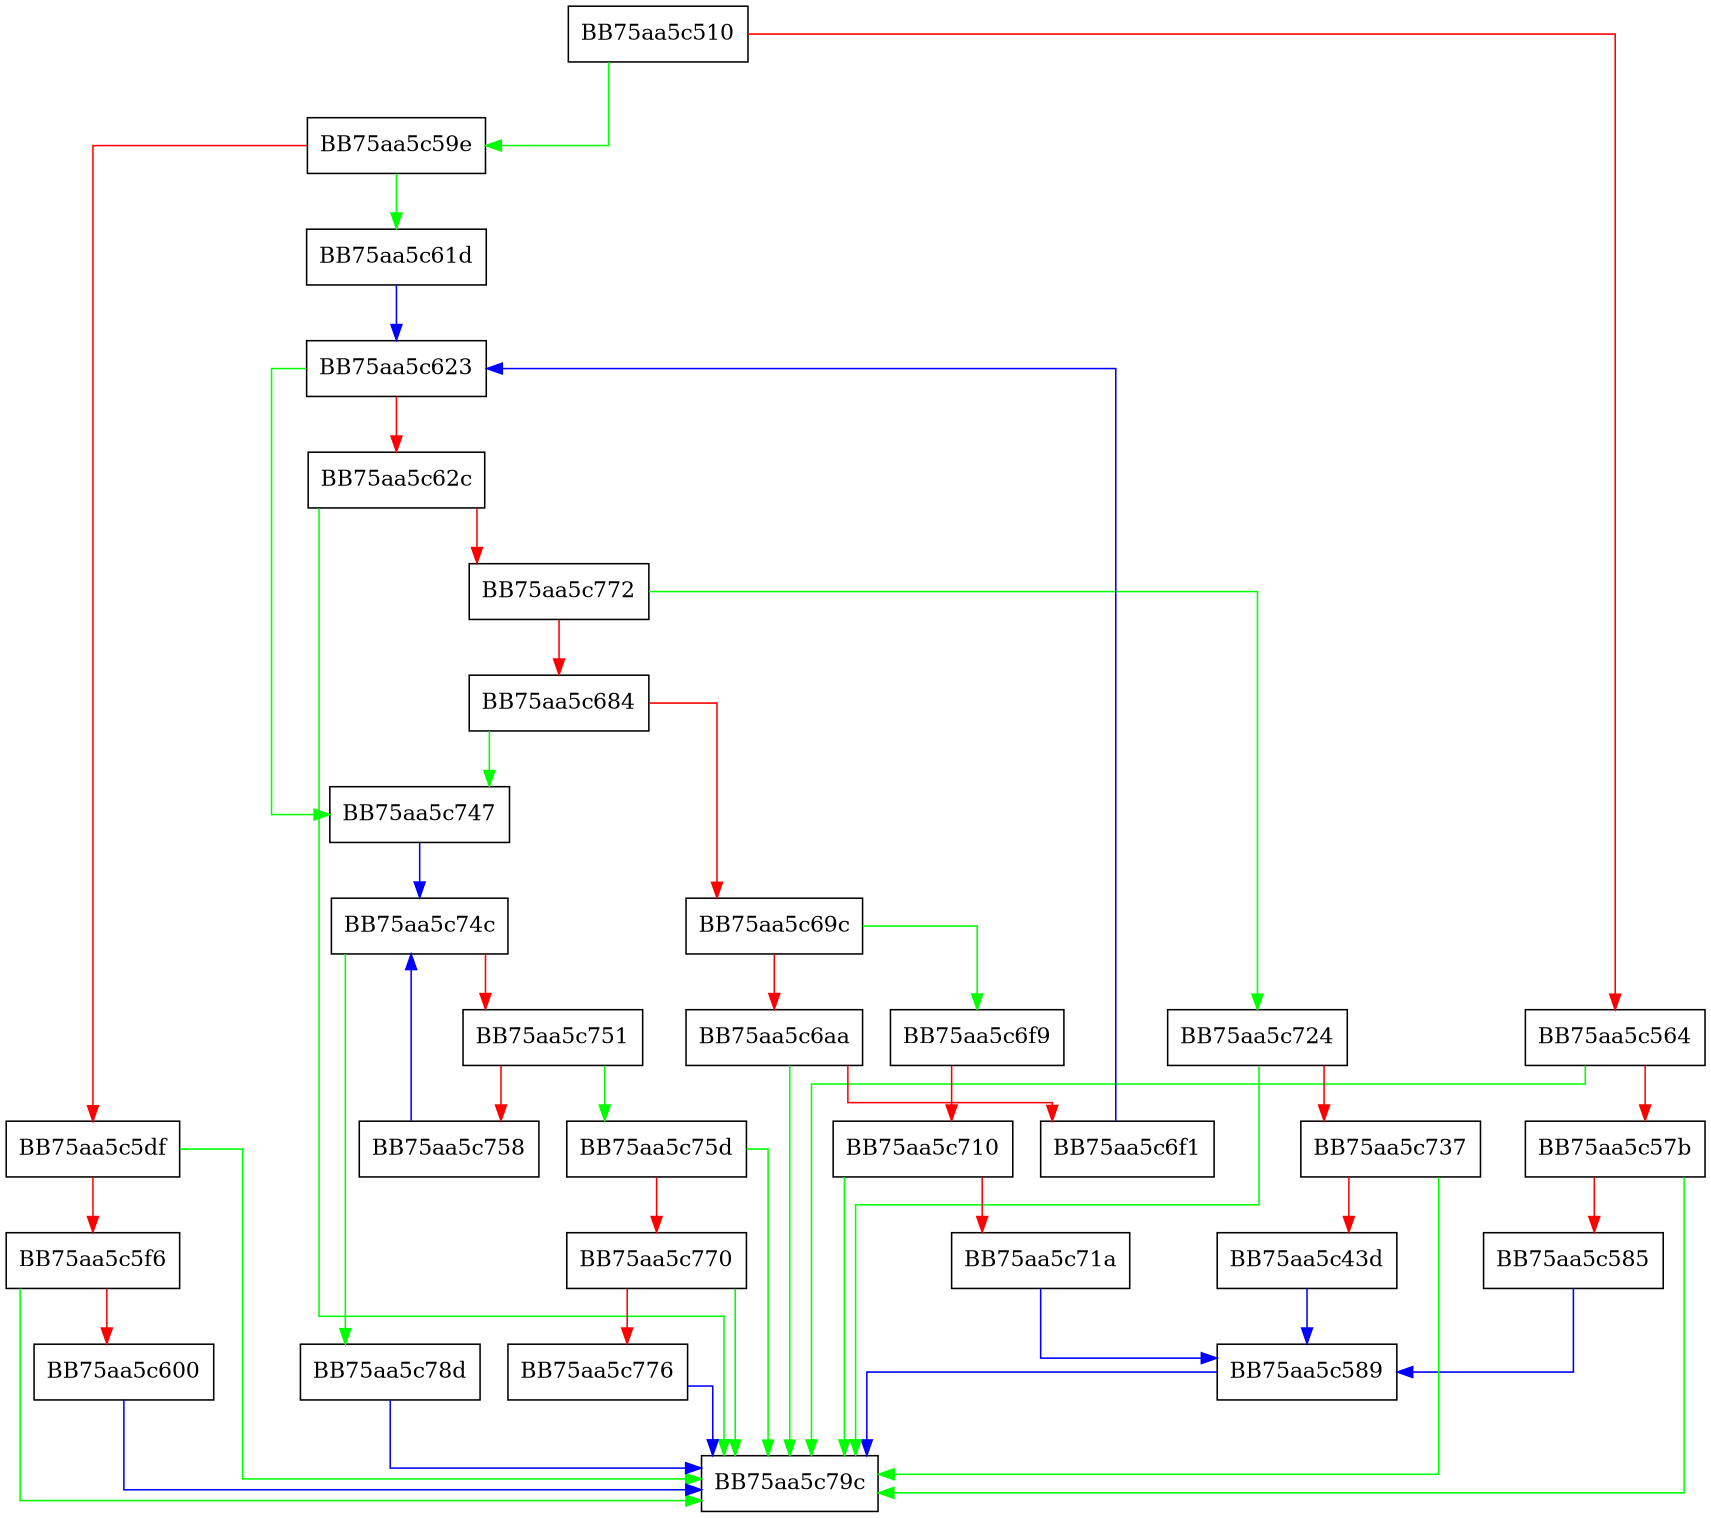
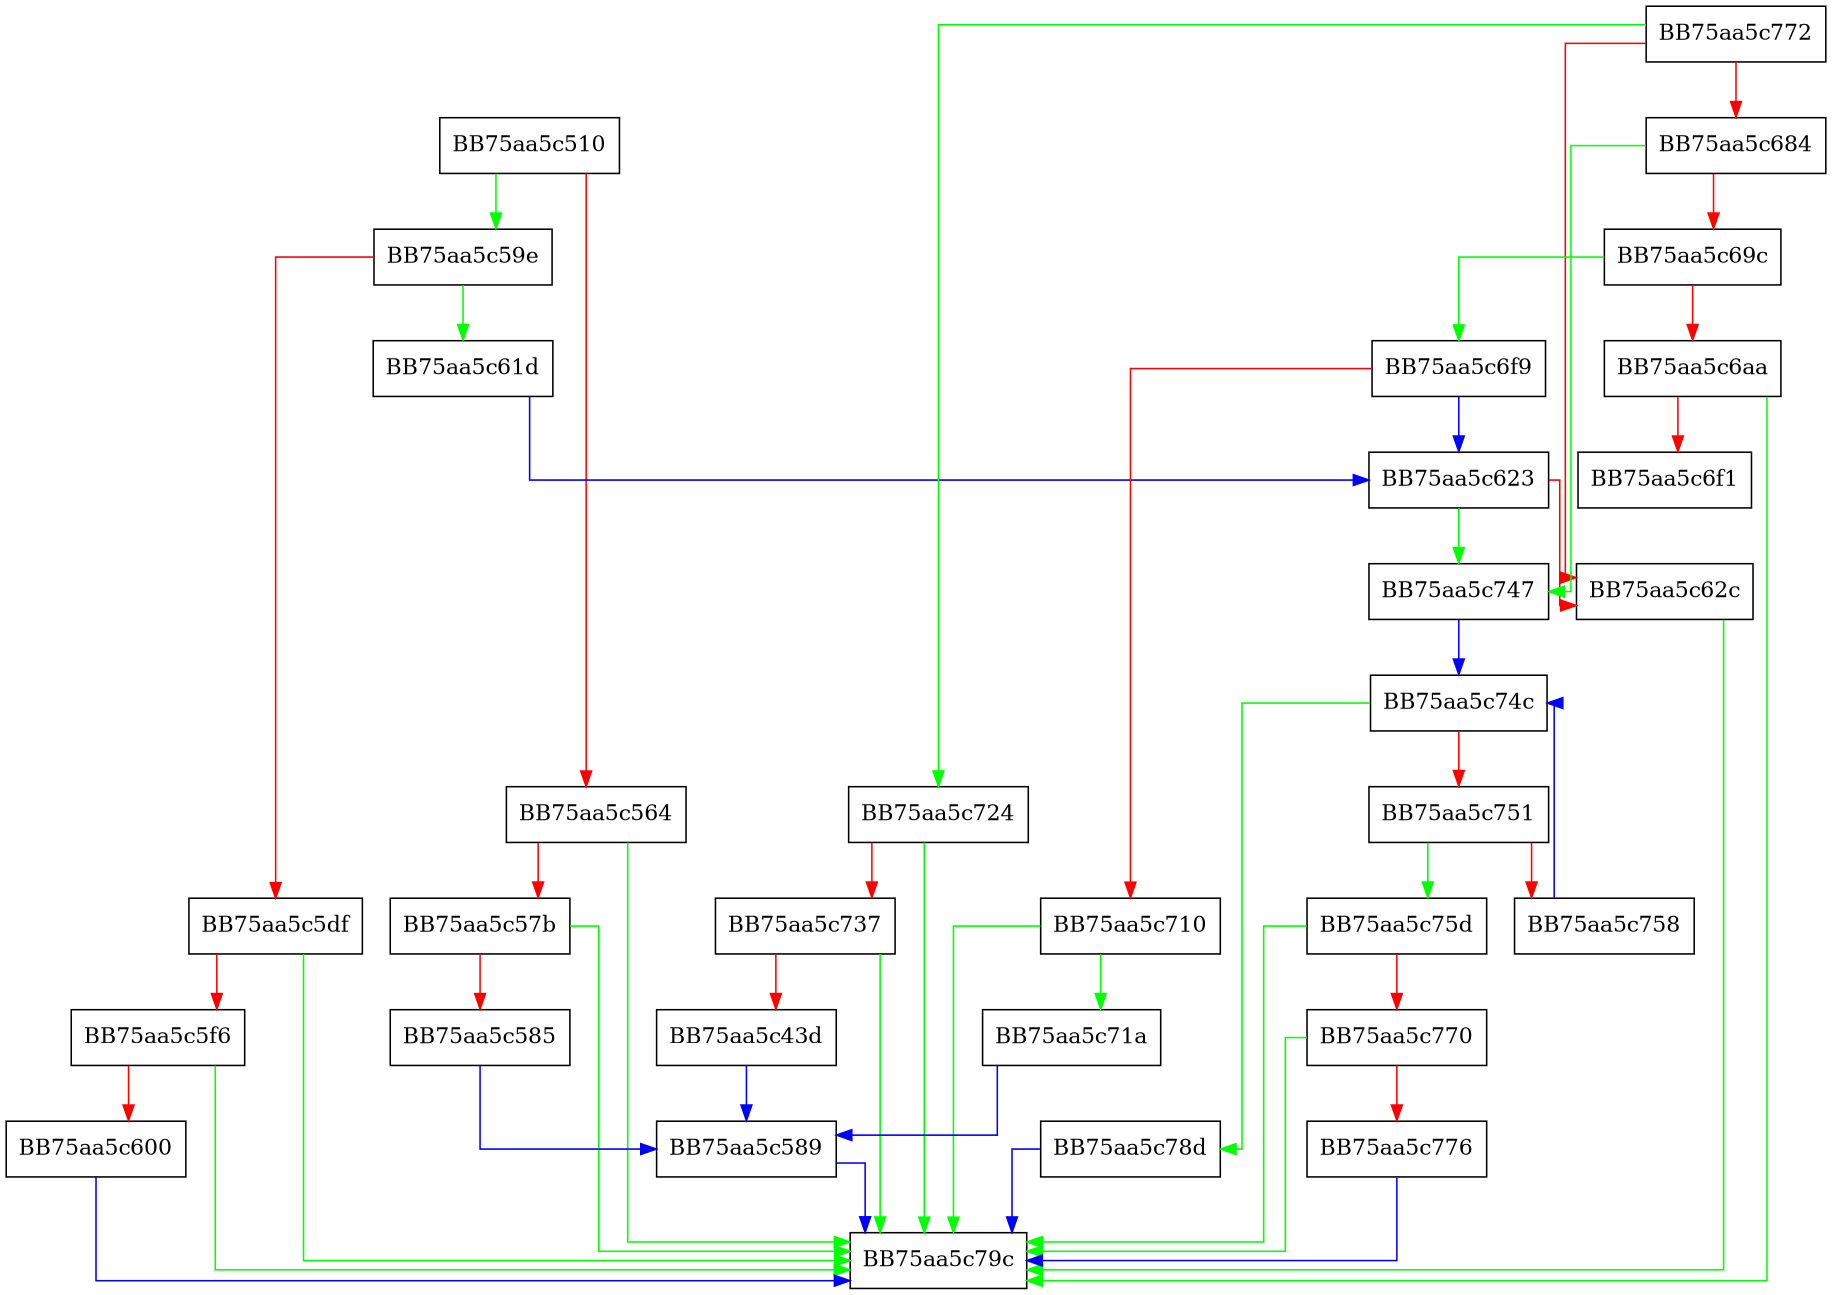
(1116, 438) -> (1459, 416)
(477, 528) -> (1565, 132)
(982, 1195) -> (1101, 974)
